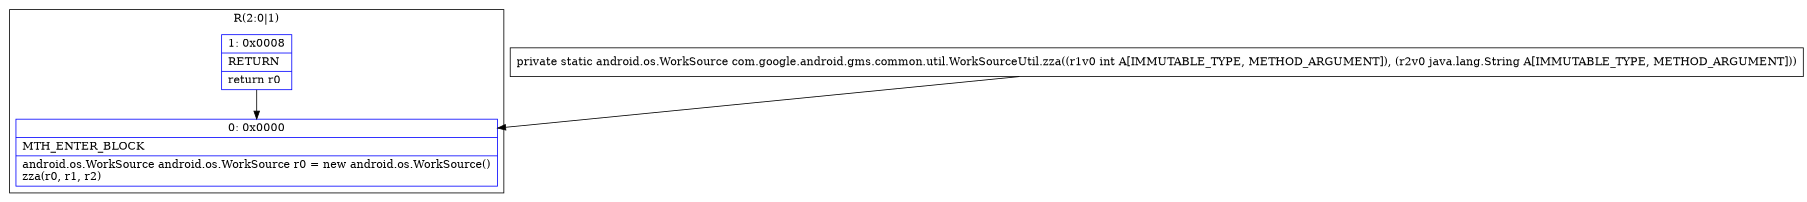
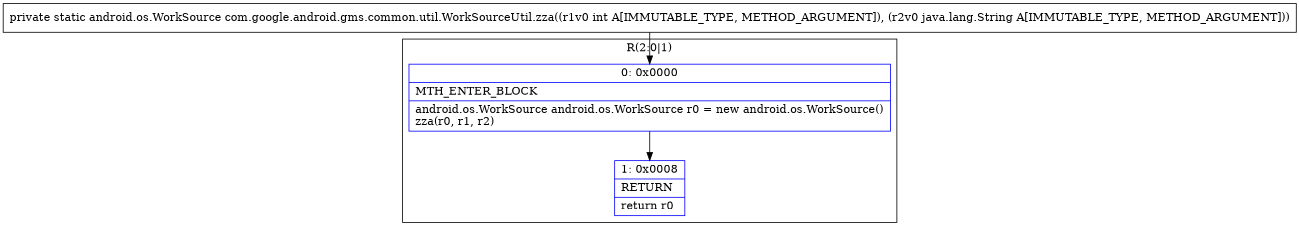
(257, 100) -> (650, 142)
